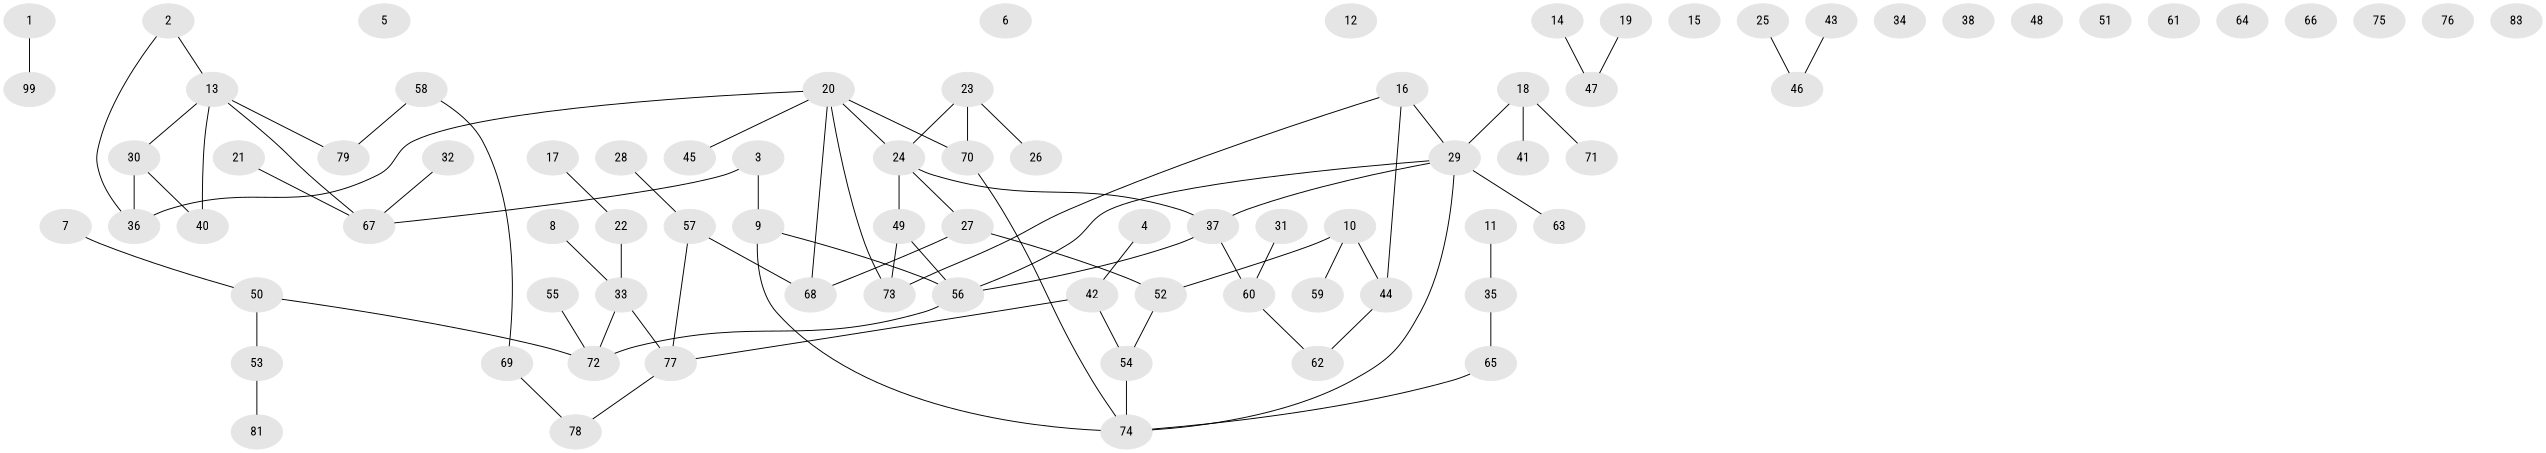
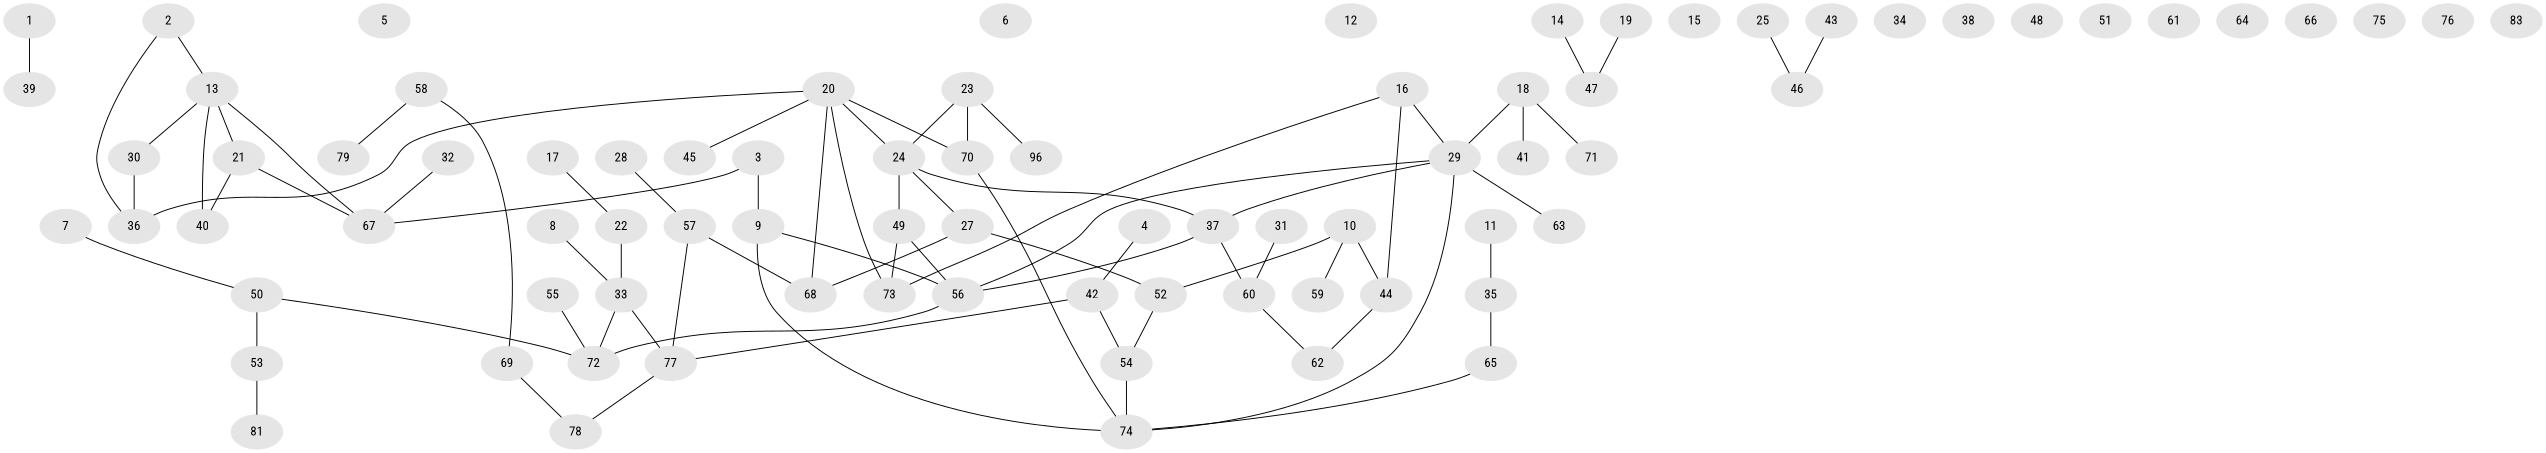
(29, 89) -> (29, 89)
(278, 124) -> (226, 124)
(1036, 158) -> (1036, 158)
(168, 192) -> (221, 192)
